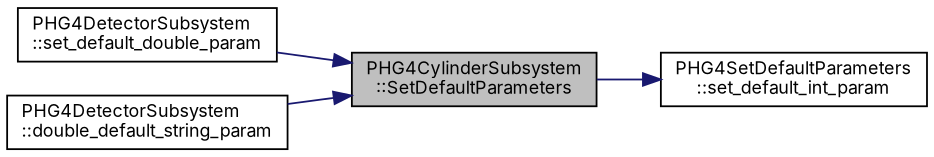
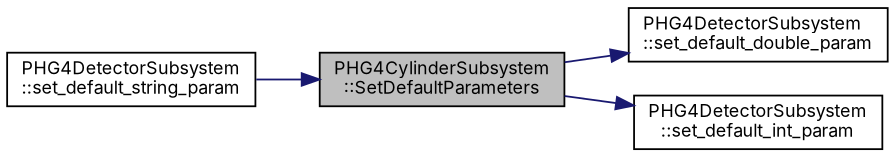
(305, 56) -> (588, 59)
(794, 79) -> (758, 122)
(147, 122) -> (131, 79)
